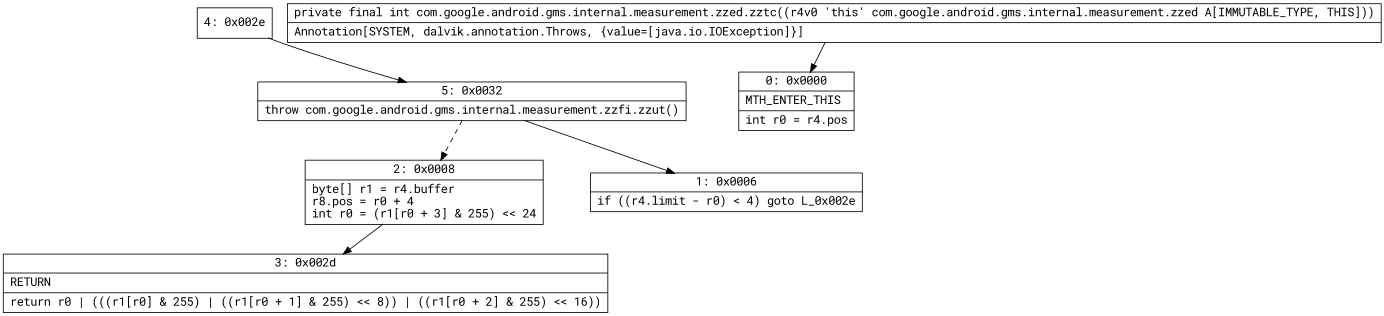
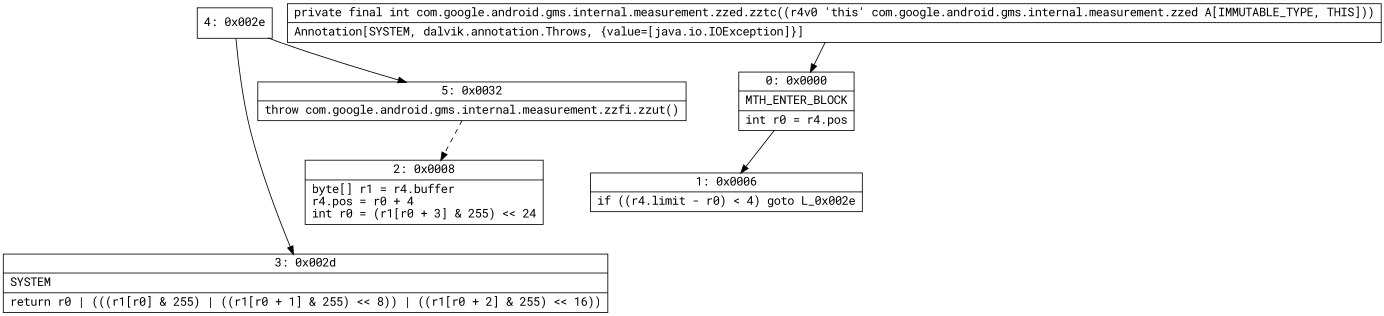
(793, 100) -> (796, 100)
(595, 145) -> (760, 148)
(363, 202) -> (363, 202)
(366, 237) -> (254, 145)
(30, 282) -> (30, 282)
